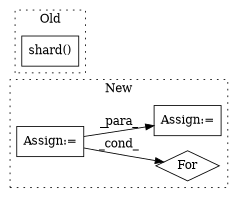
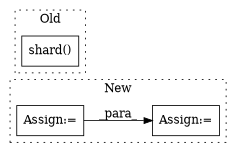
(188, 166) -> none
